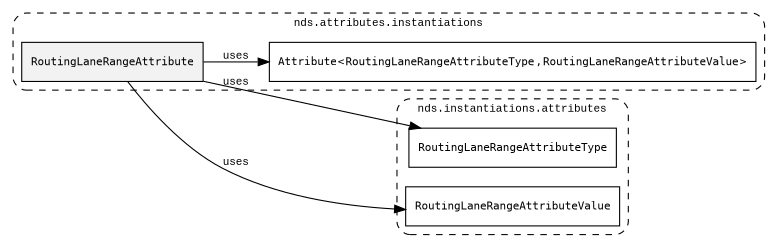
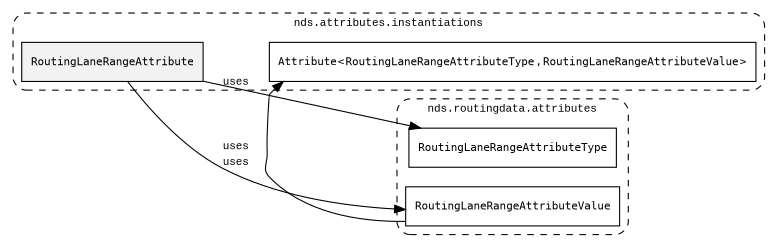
(231, 62) -> (312, 205)
(513, 109) -> (513, 109)
